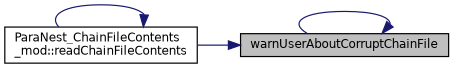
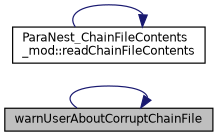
(213, 45) -> none
